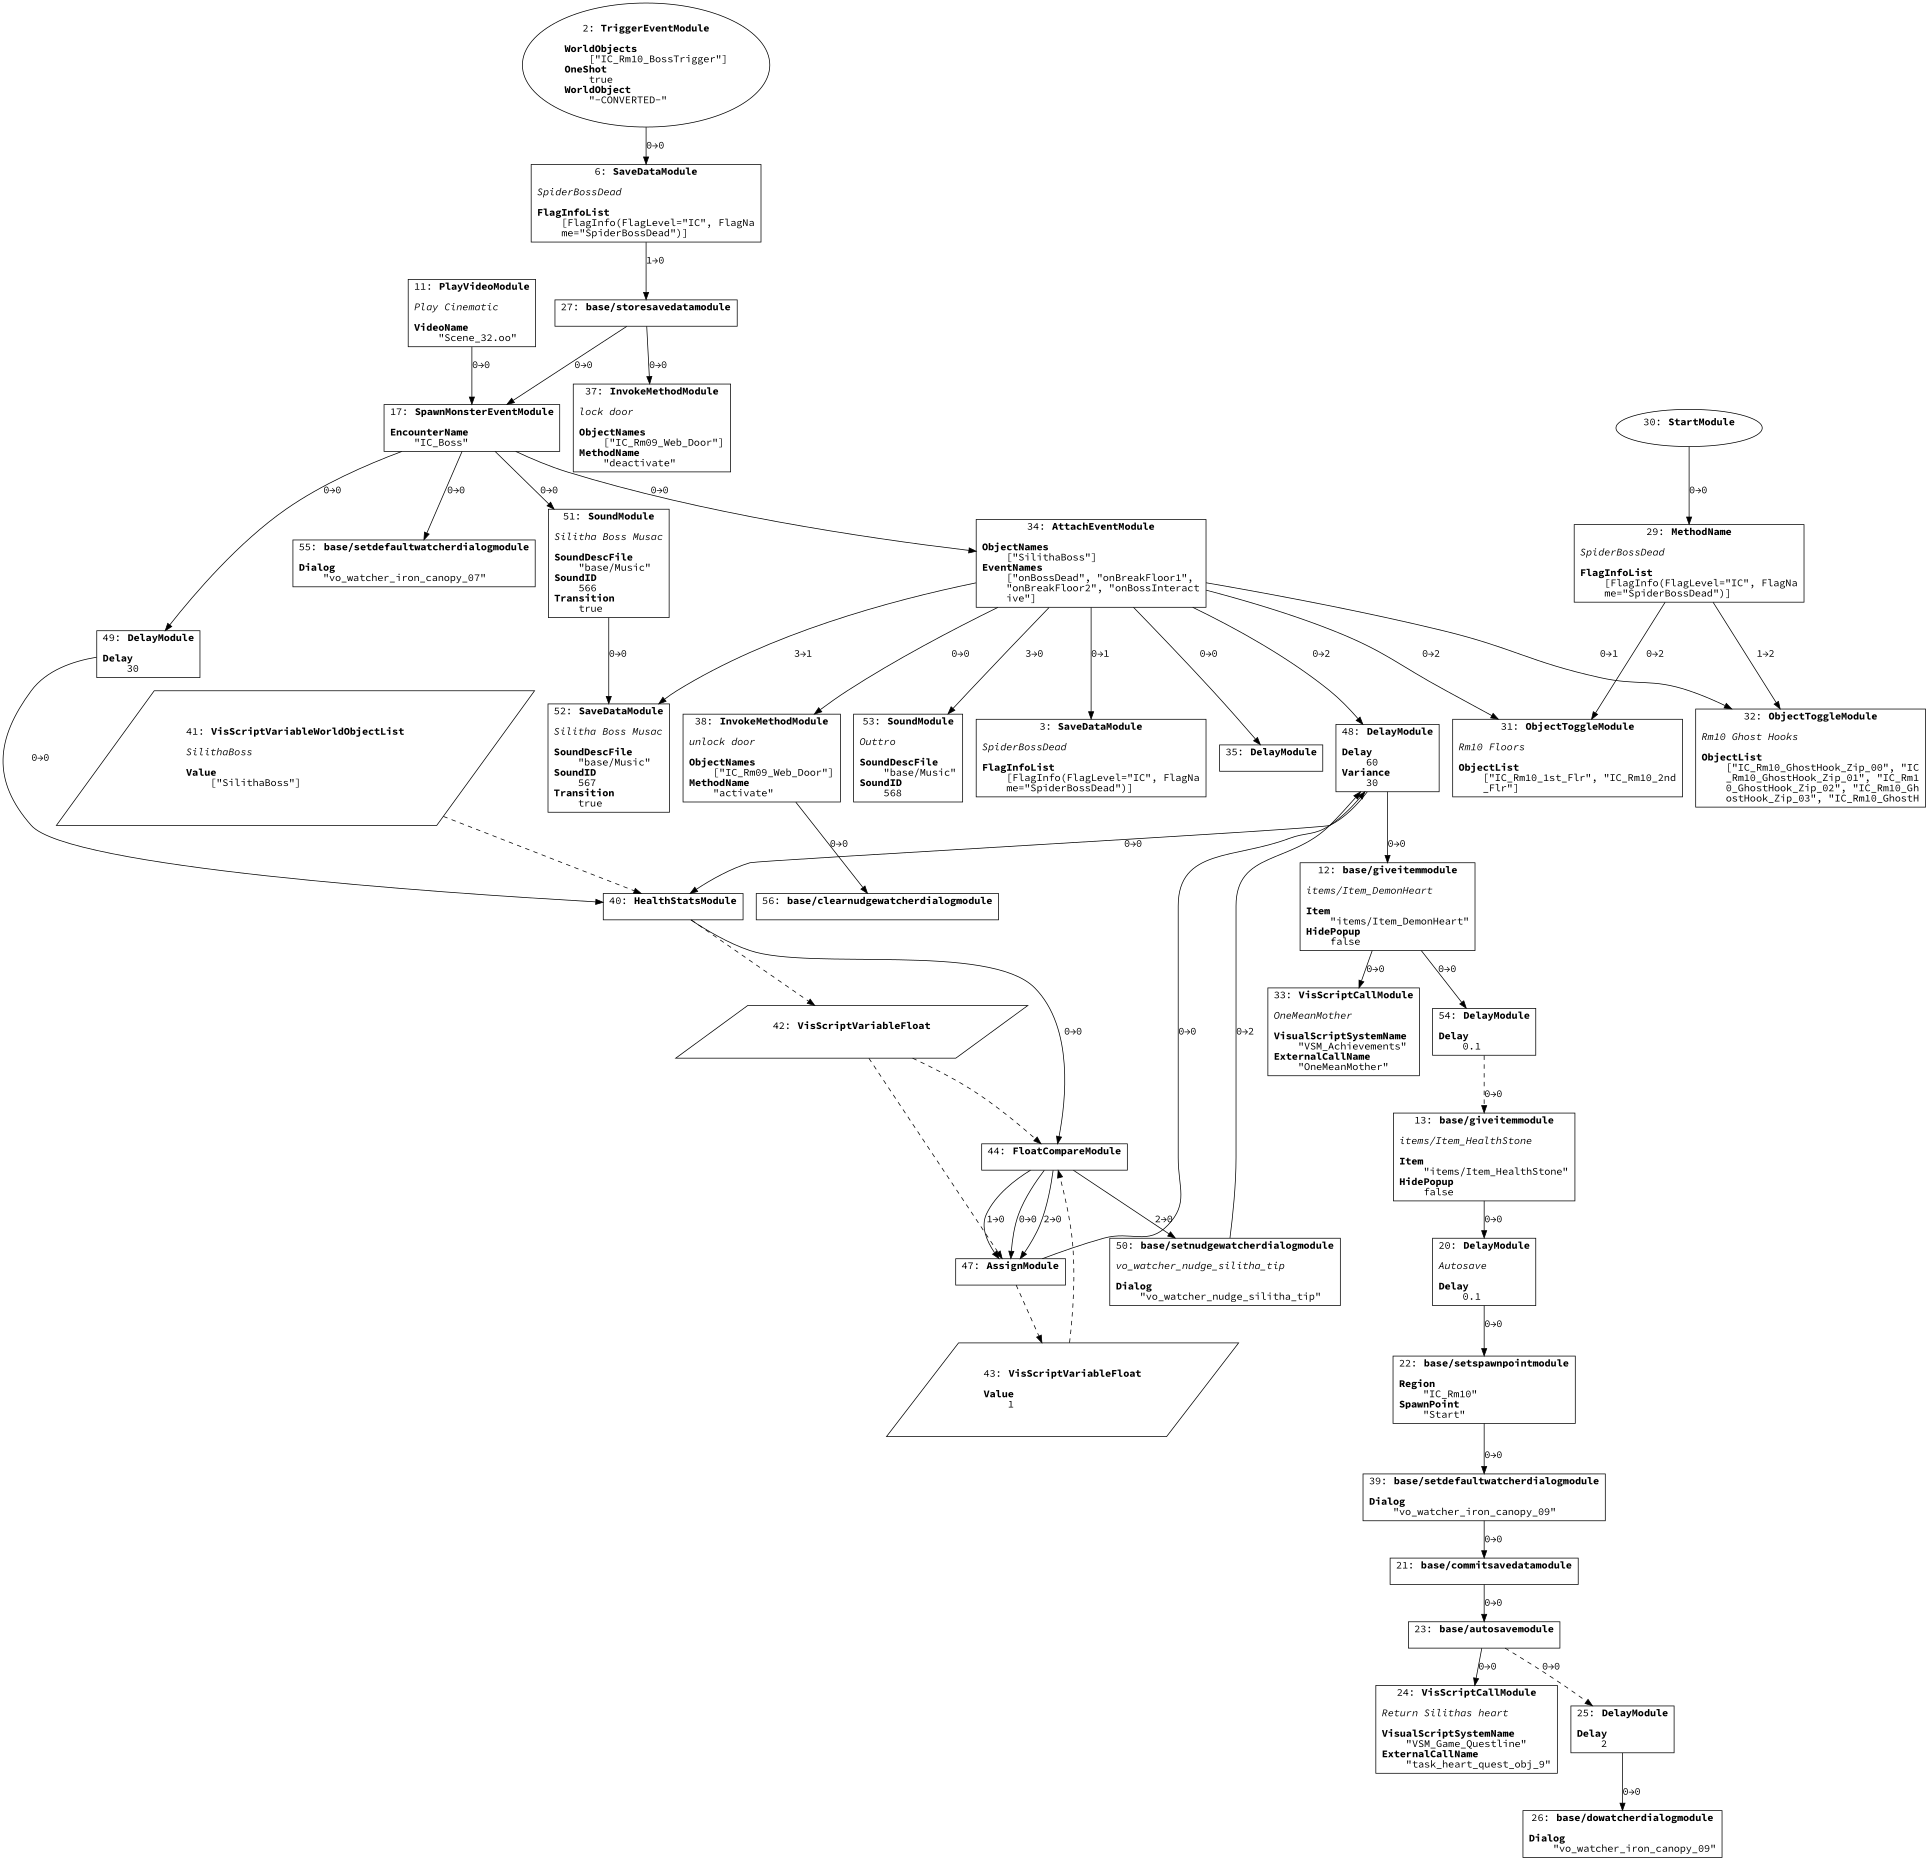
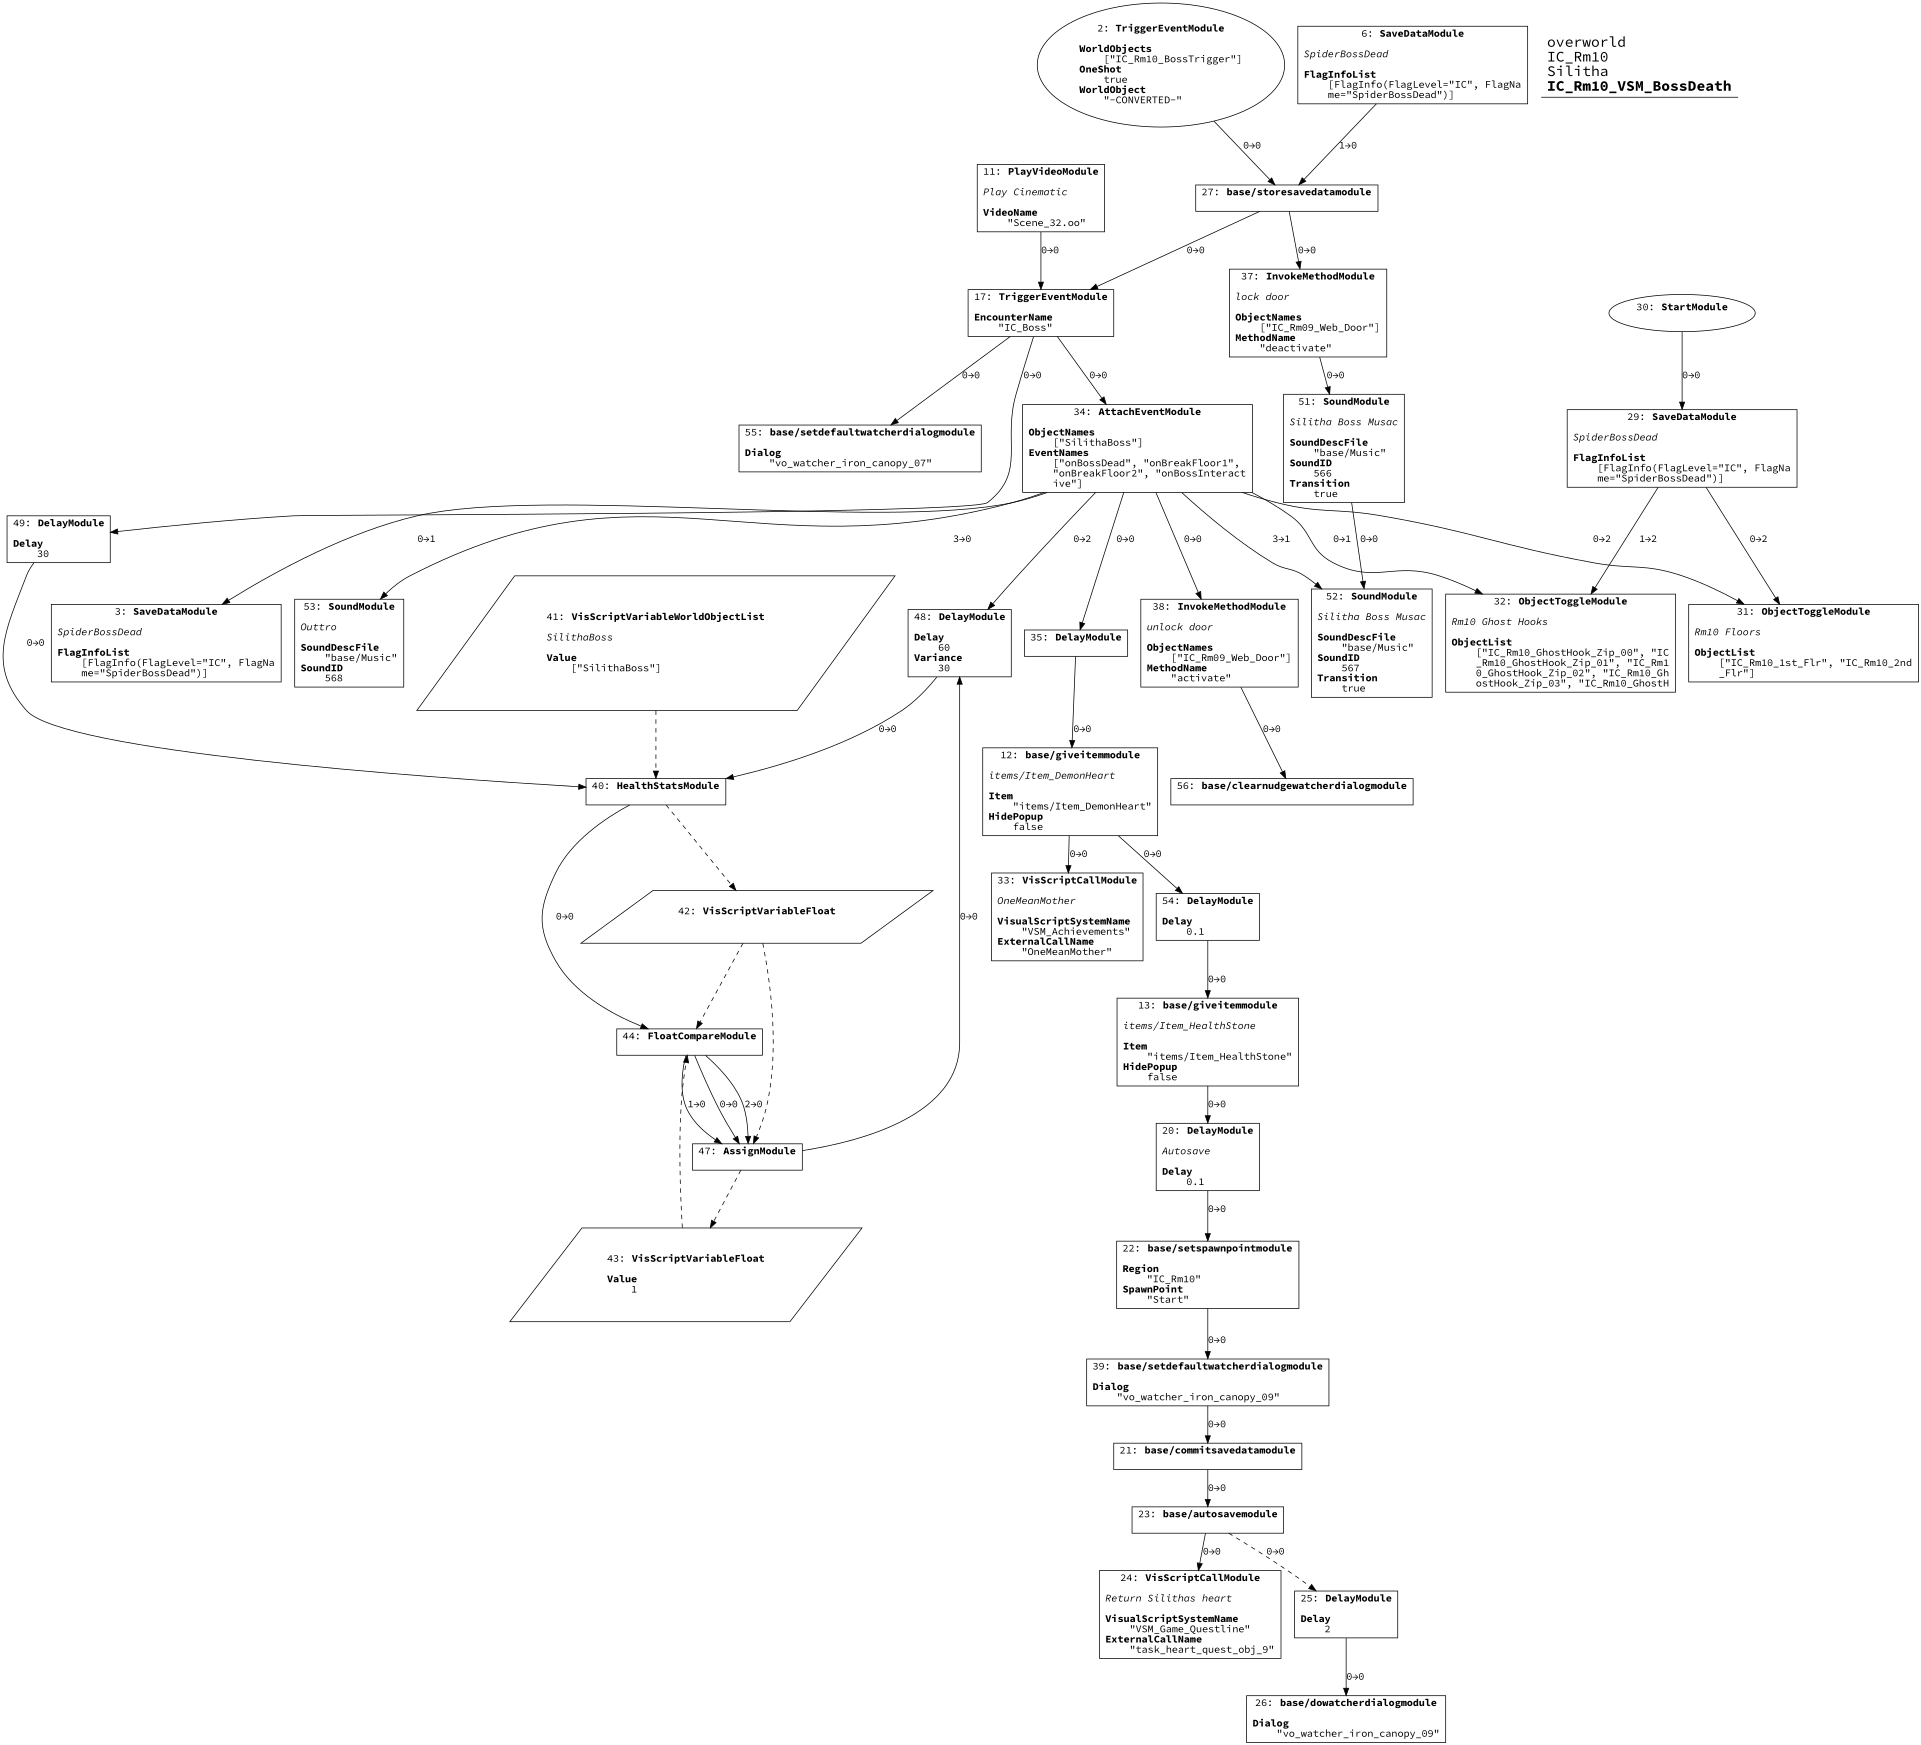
none -> (1640, 65)
(646, 142) -> (1242, 150)
(484, 412) -> (1053, 297)
(522, 478) -> (1324, 372)
(1702, 532) -> (1695, 417)
(621, 711) -> (1384, 596)
(1388, 823) -> (1074, 698)
(1484, 1081) -> (1208, 966)
(1225, 1272) -> none
